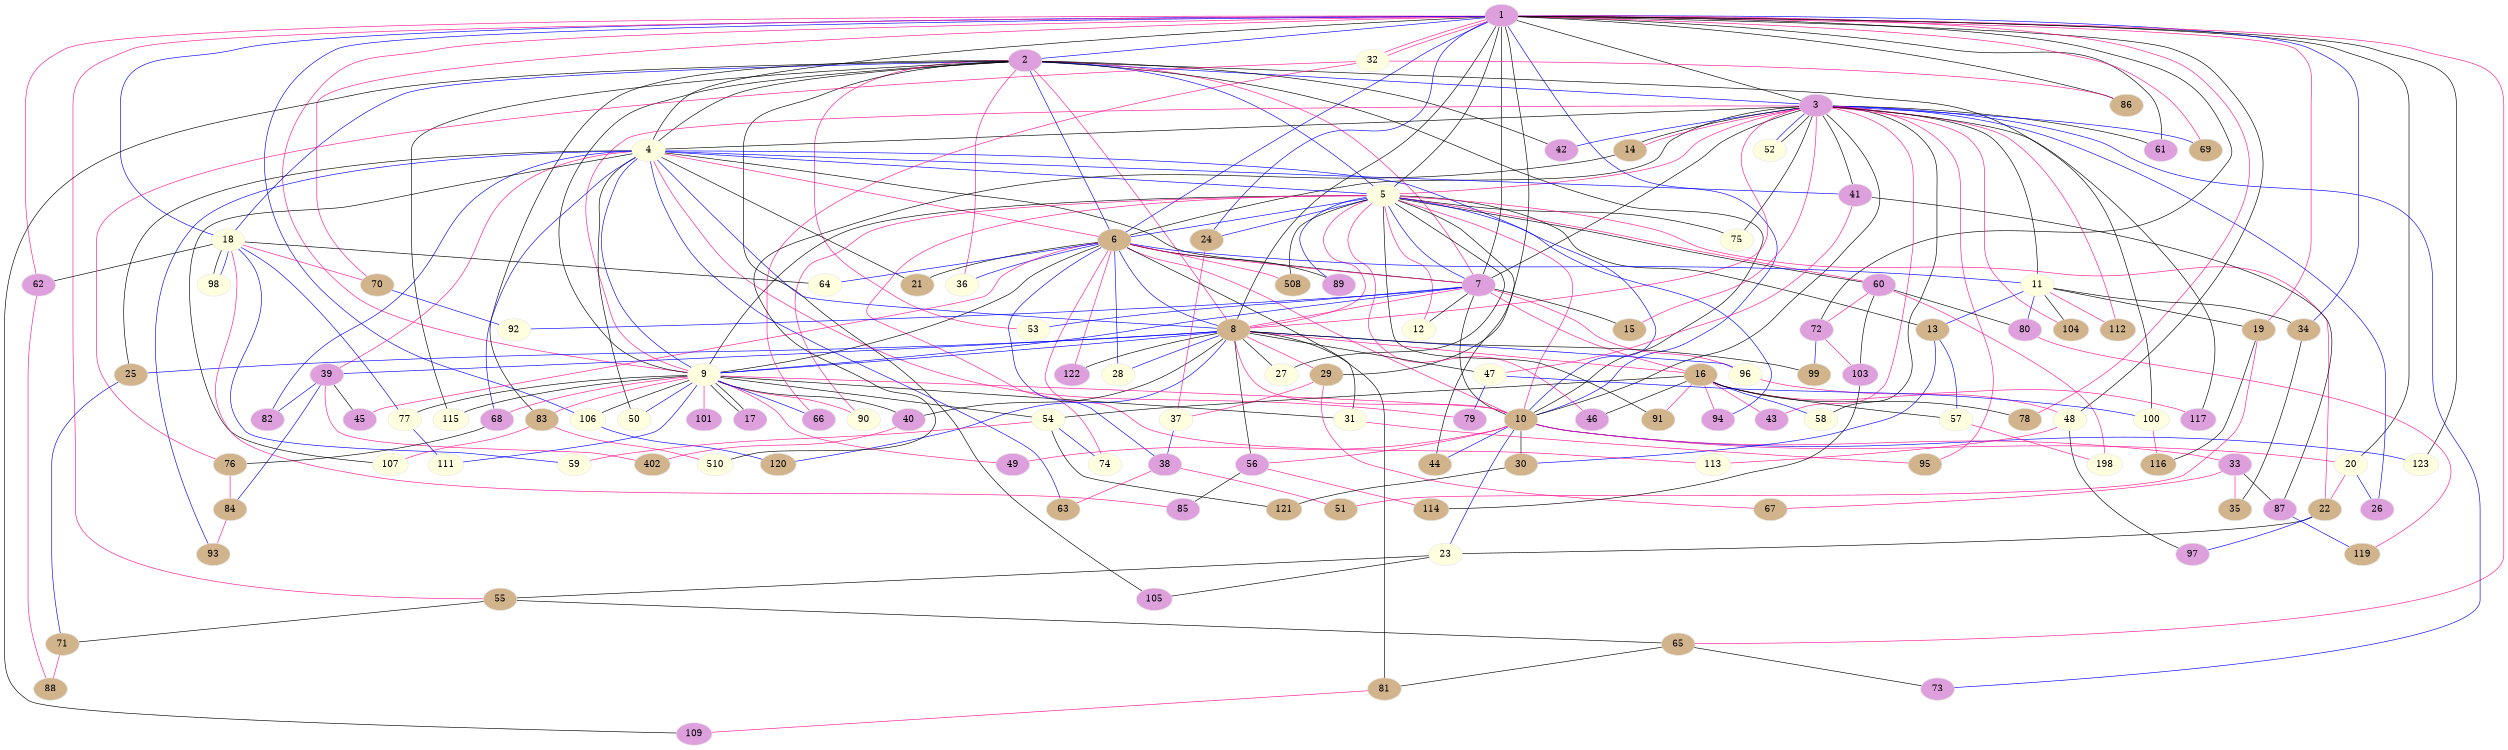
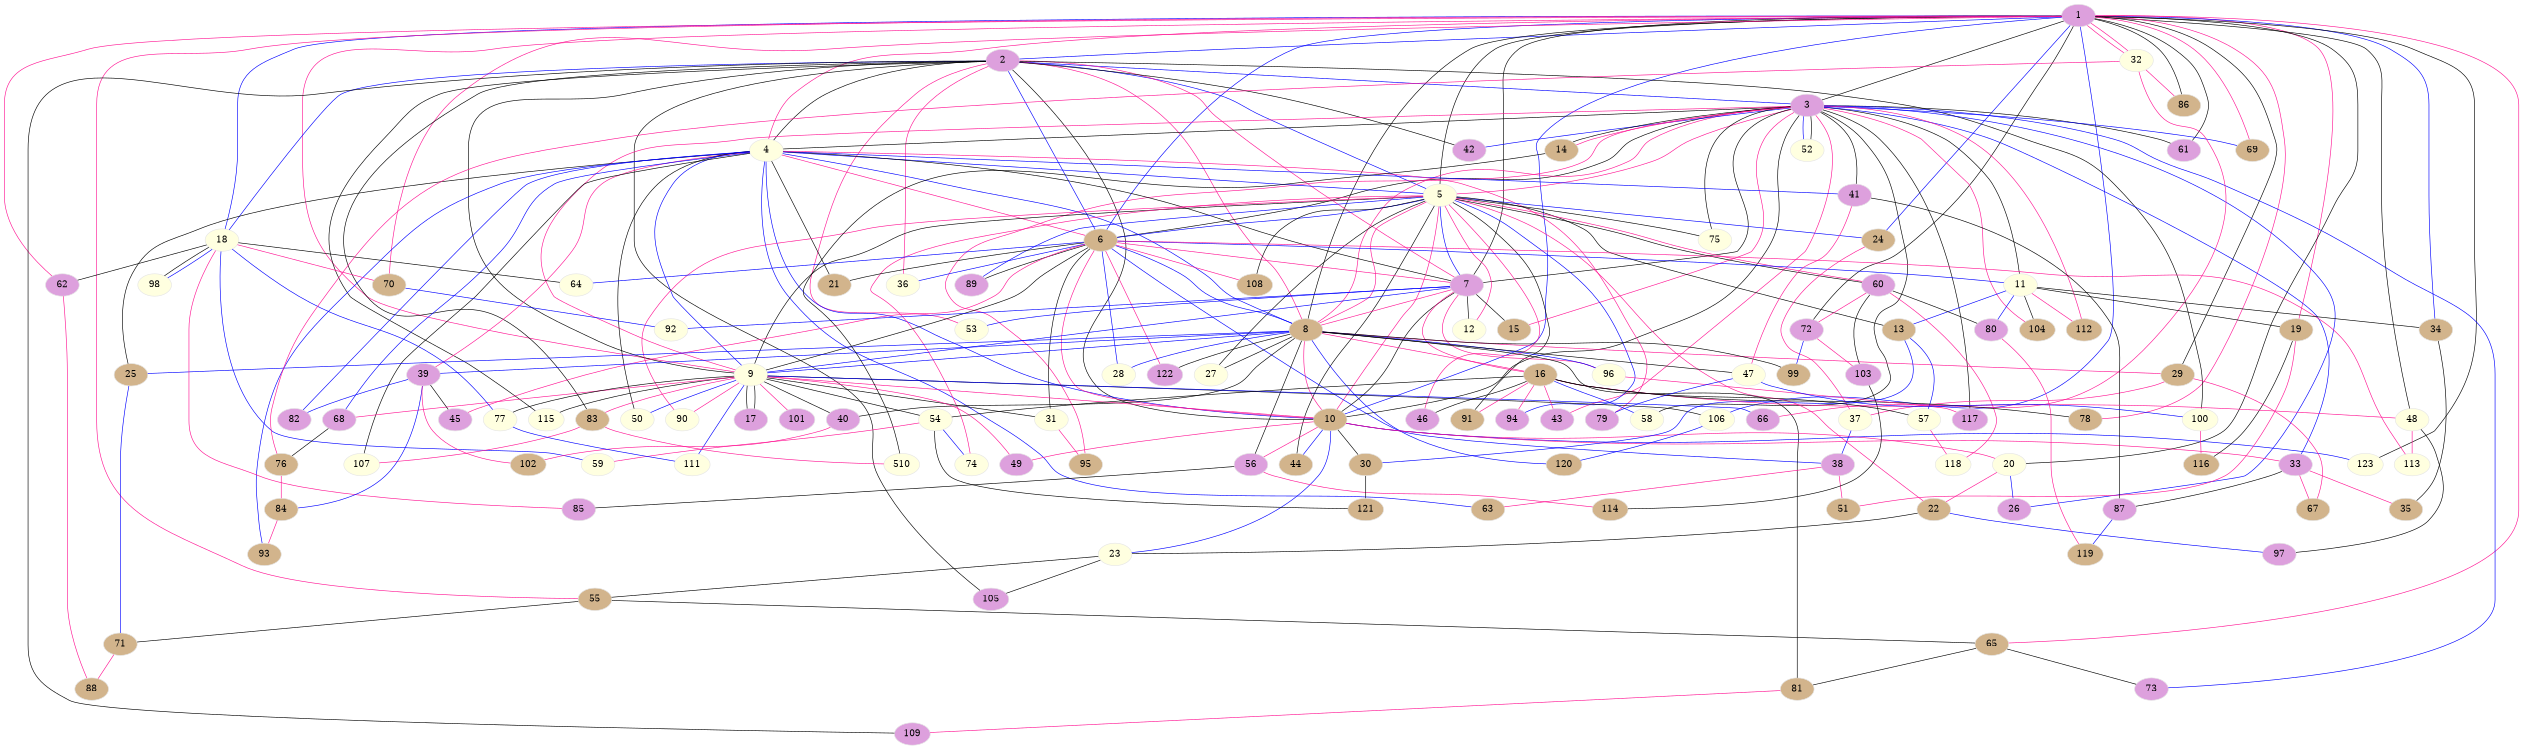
(1056, 43) -> (1396, 26)
none -> (2147, 213)
(1293, 285) -> (1255, 285)
(652, 465) -> (528, 465)
(2105, 465) -> (1953, 465)
